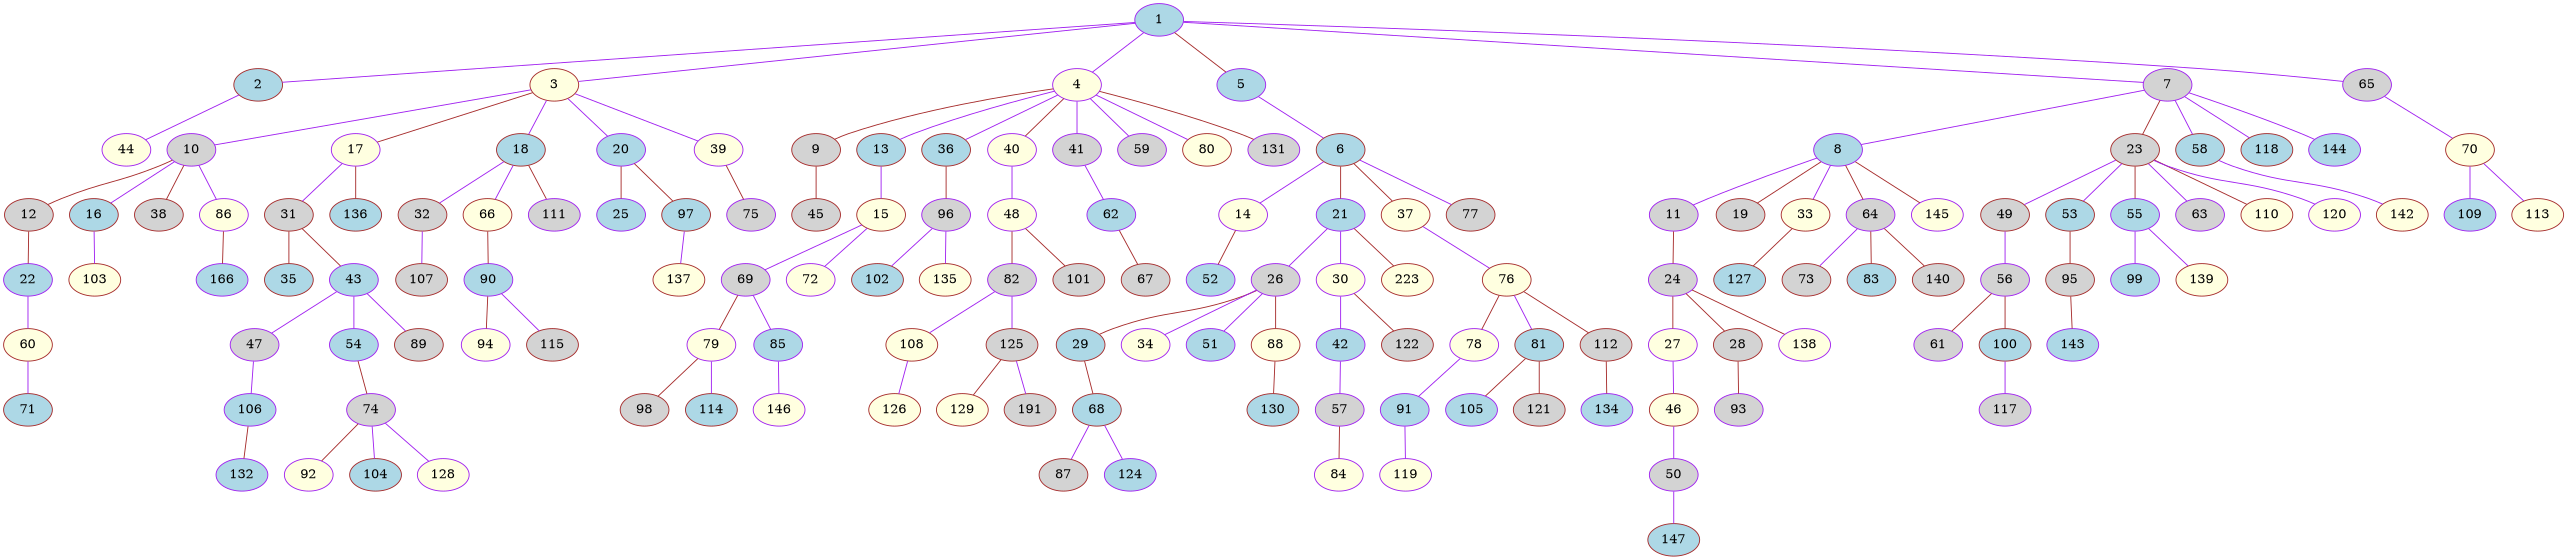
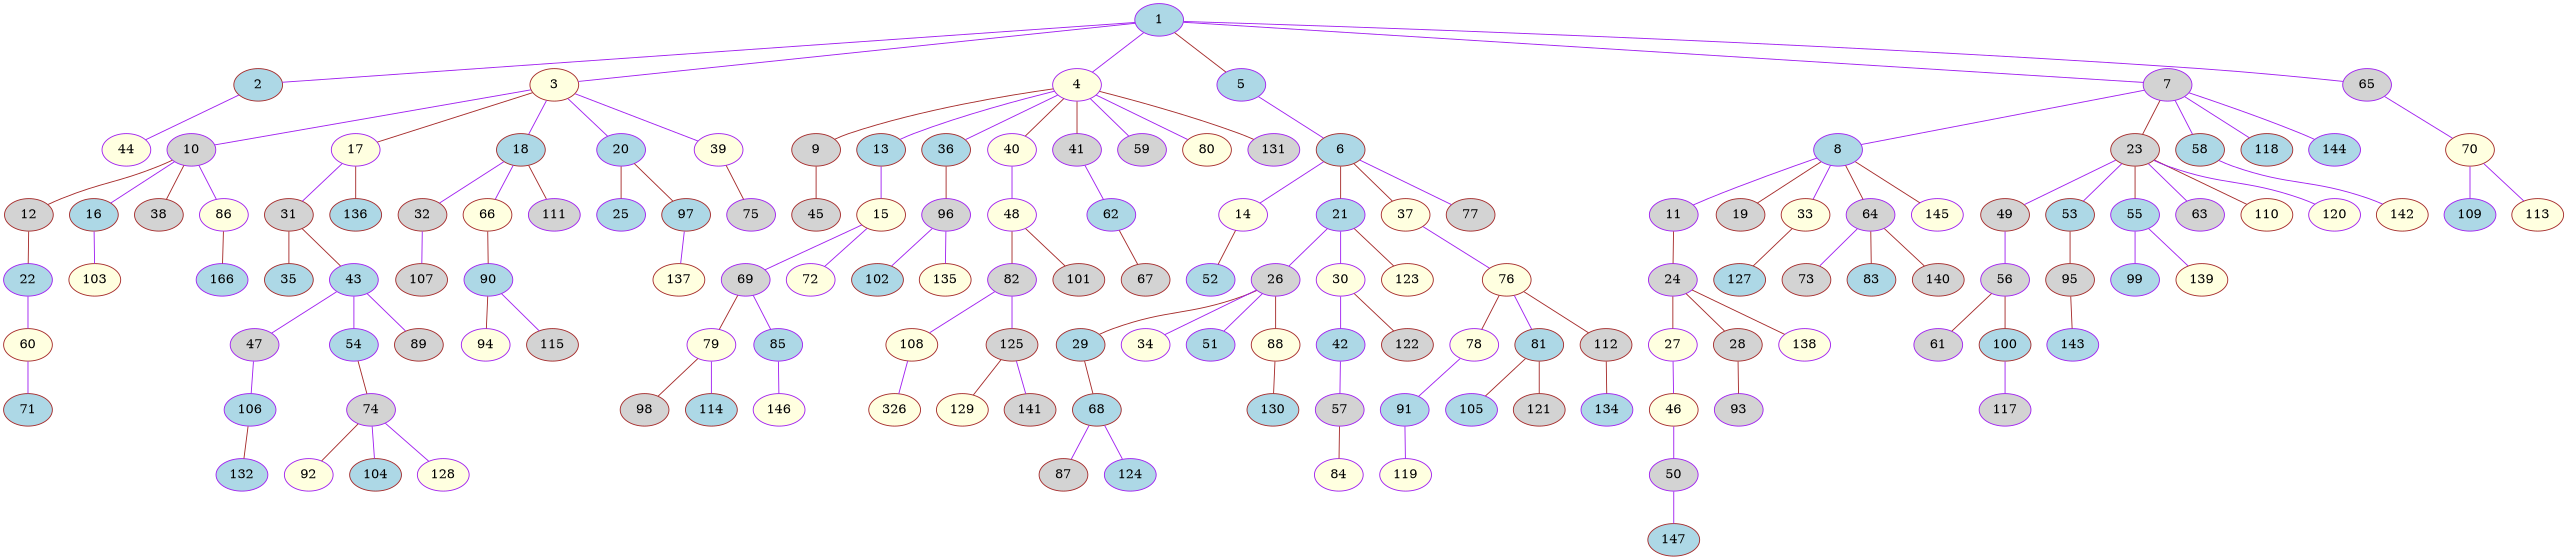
(1077, 117) -> (1077, 117)
(1407, 280) -> (1407, 280)
(895, 410) -> (895, 410)
(1030, 410) -> (1030, 410)
